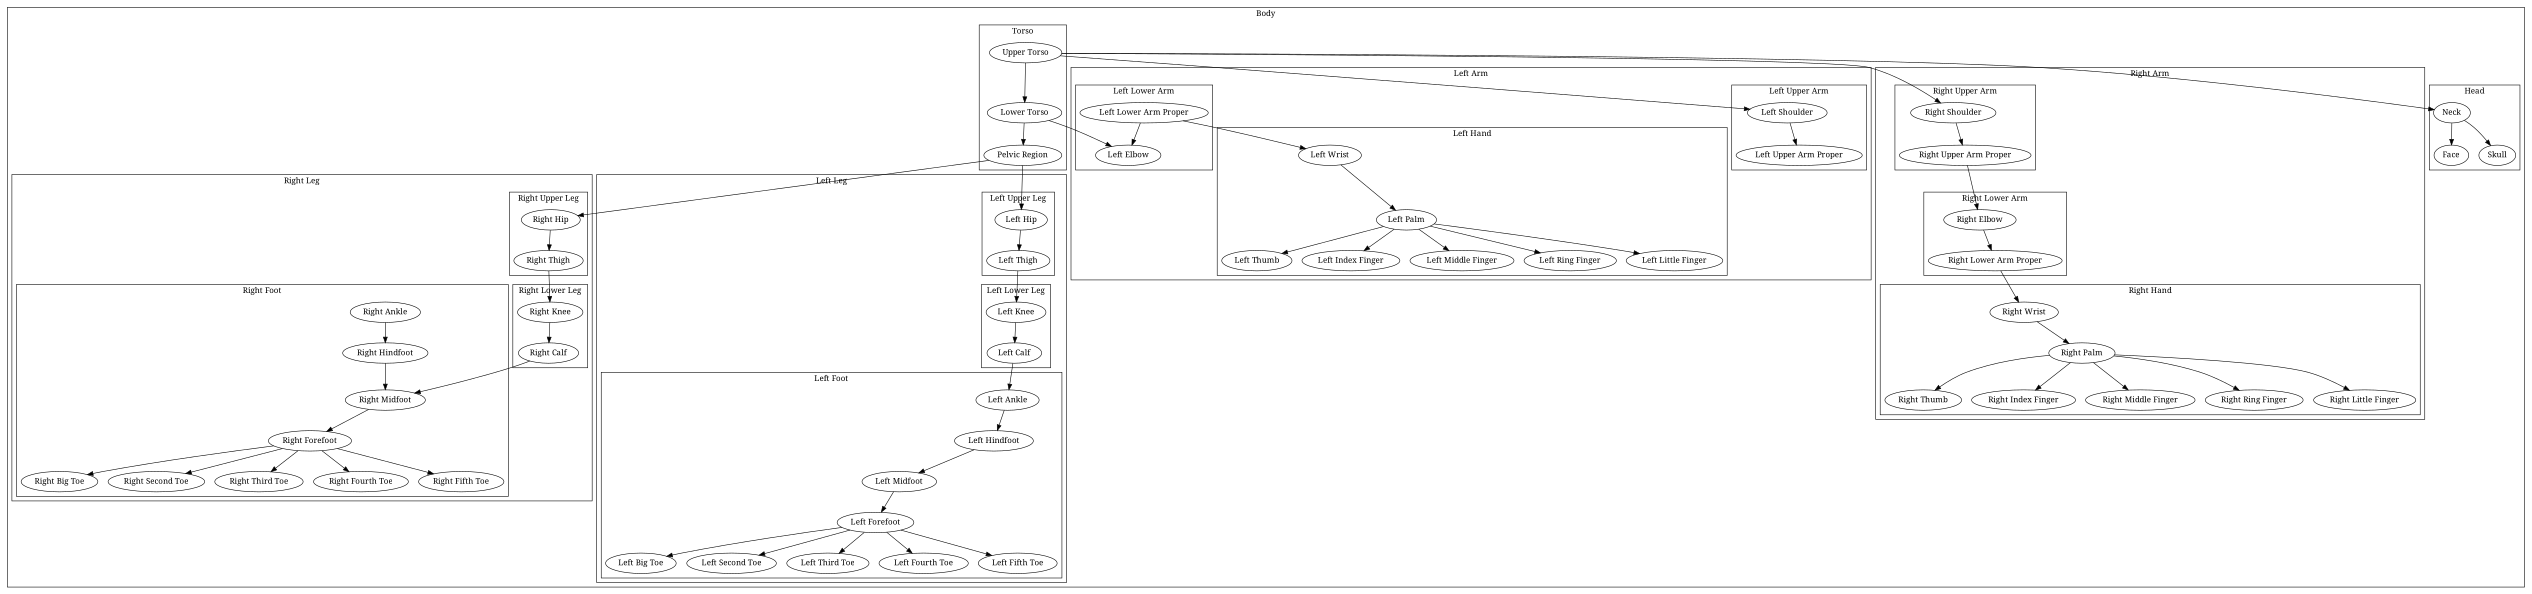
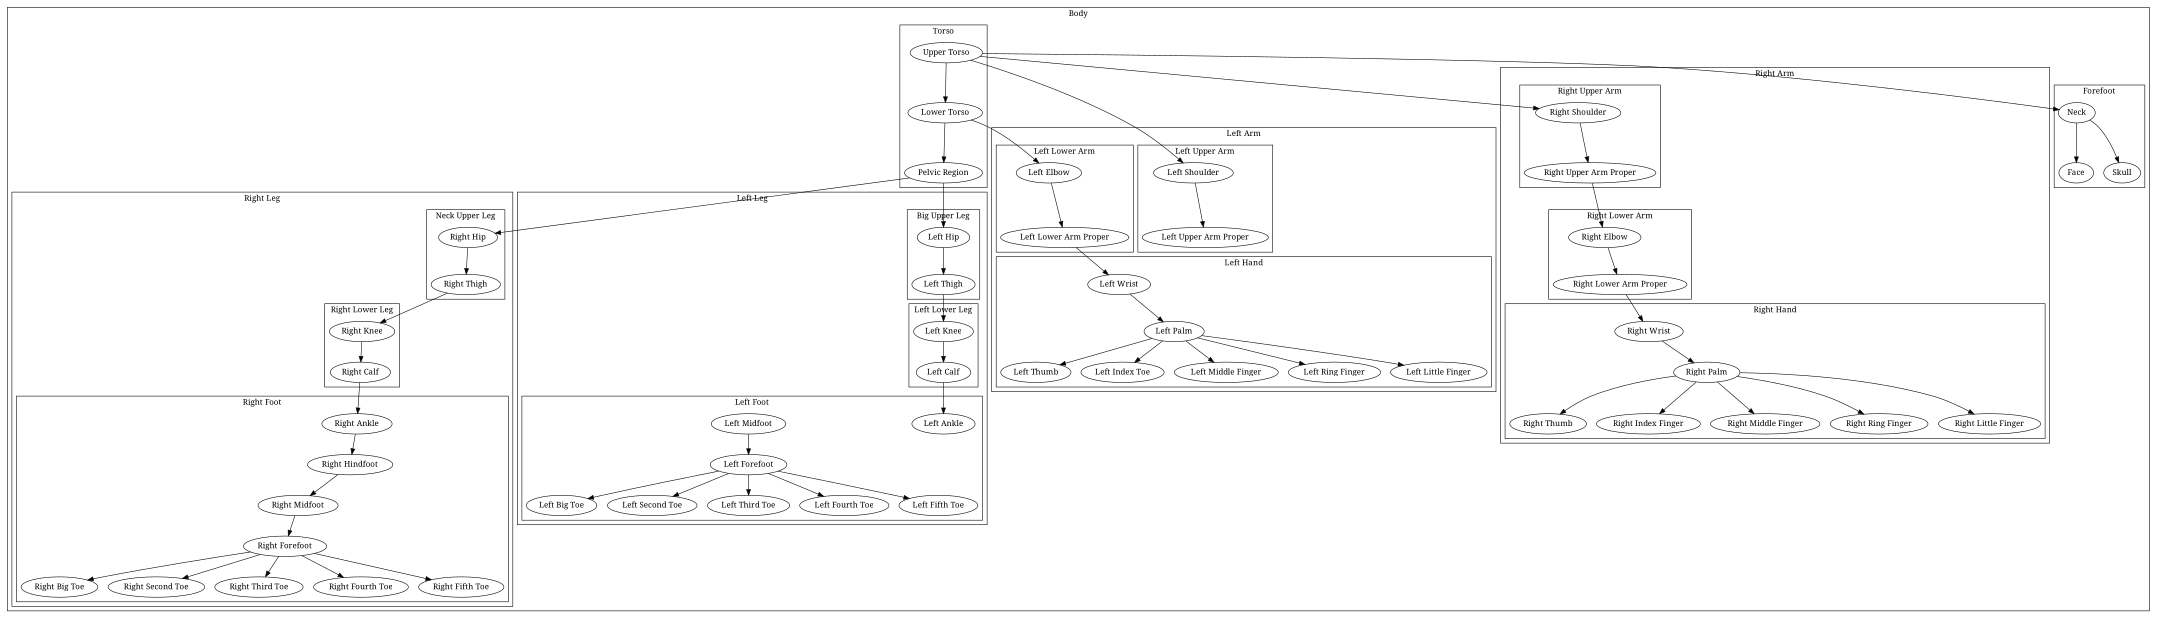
(2475, 92) -> (2100, 92)
(1137, 131) -> (1056, 202)
(549, 199) -> (466, 216)
(1018, 199) -> (944, 216)
(1351, 261) -> (1123, 372)
(475, 378) -> (359, 393)
(994, 441) -> none
